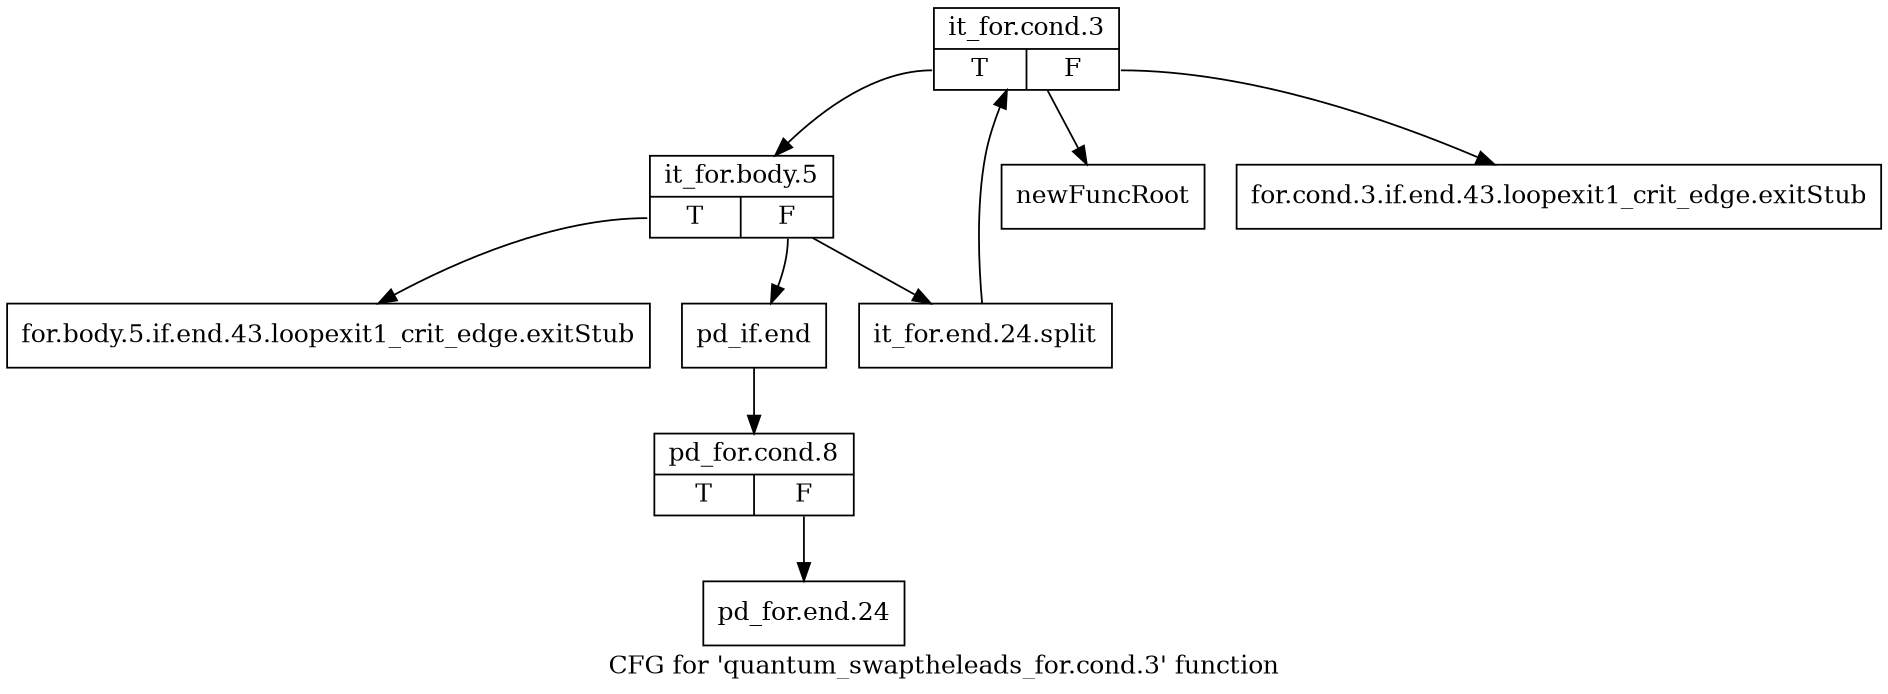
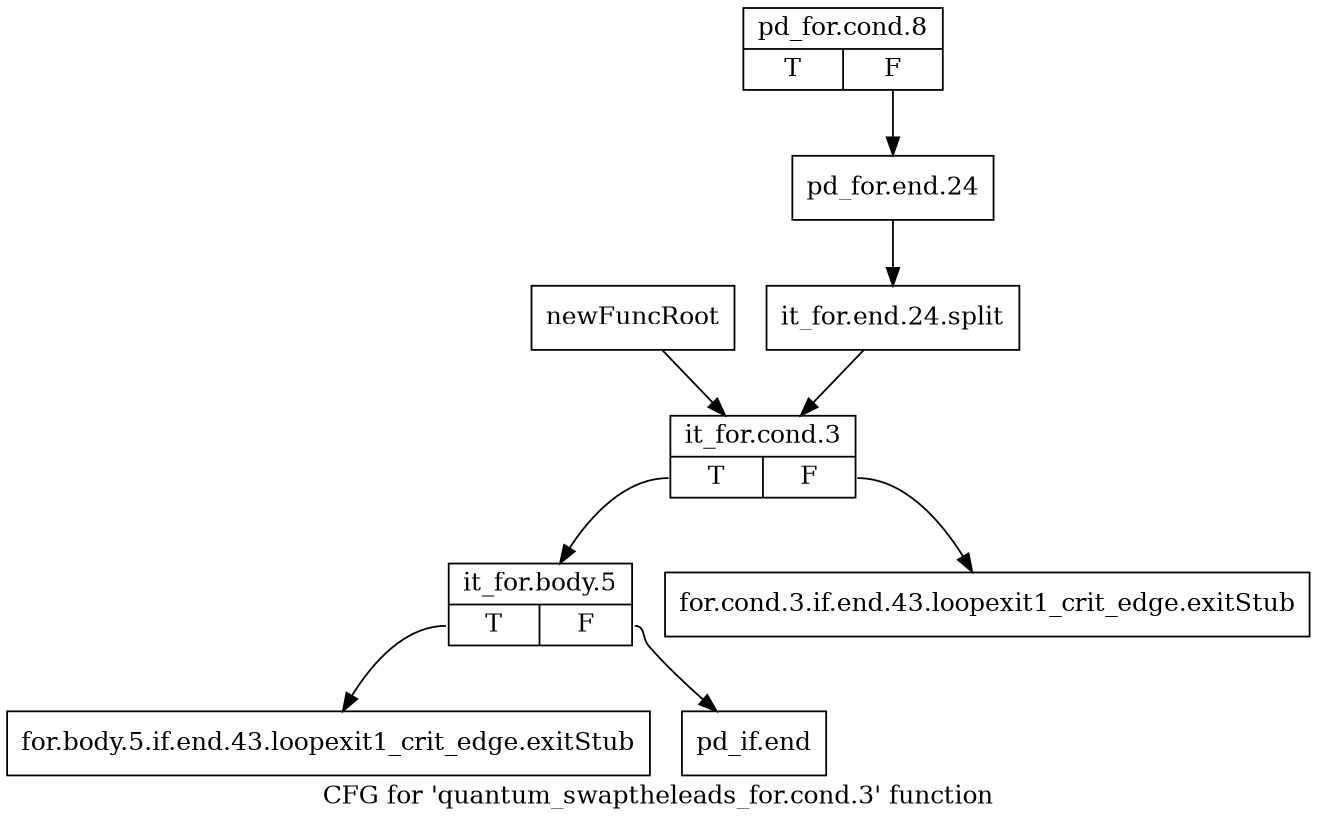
(1063, 119) -> (688, 376)
(864, 266) -> (893, 244)
(754, 392) -> none
